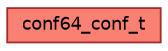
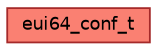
(84, 25) -> (79, 25)
